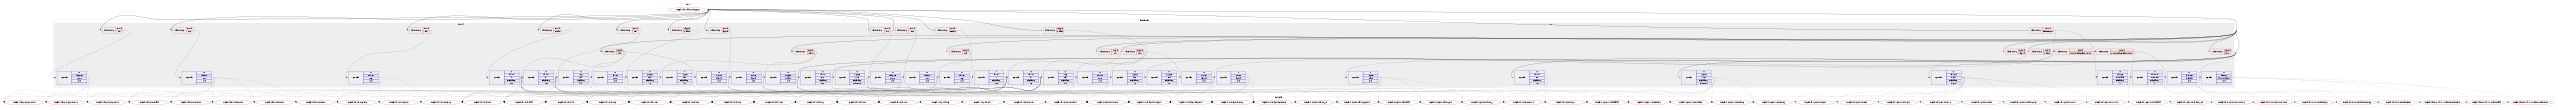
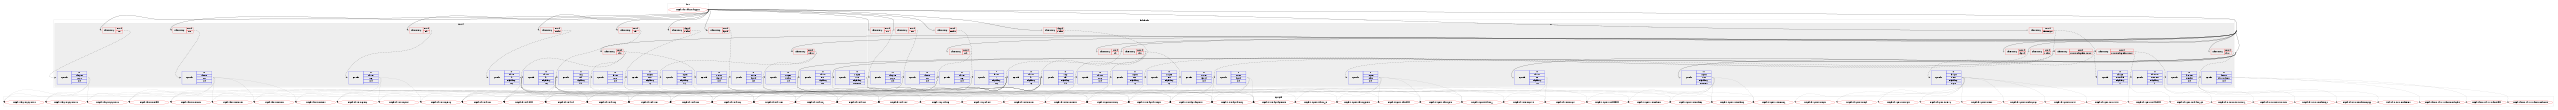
(2398, 102) -> (2398, 102)
